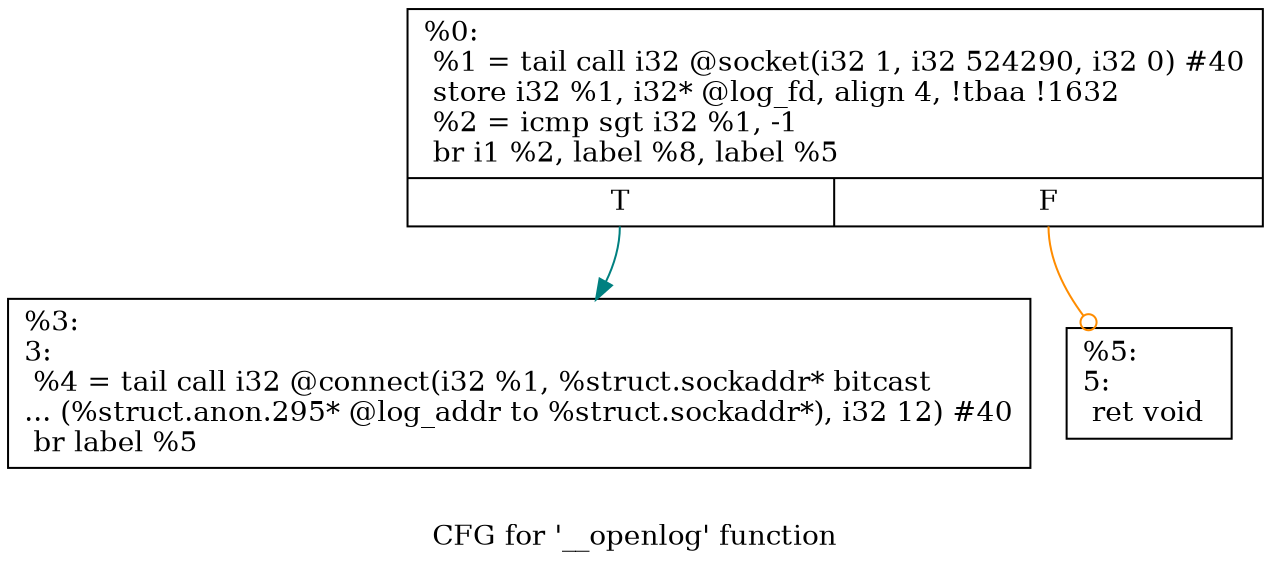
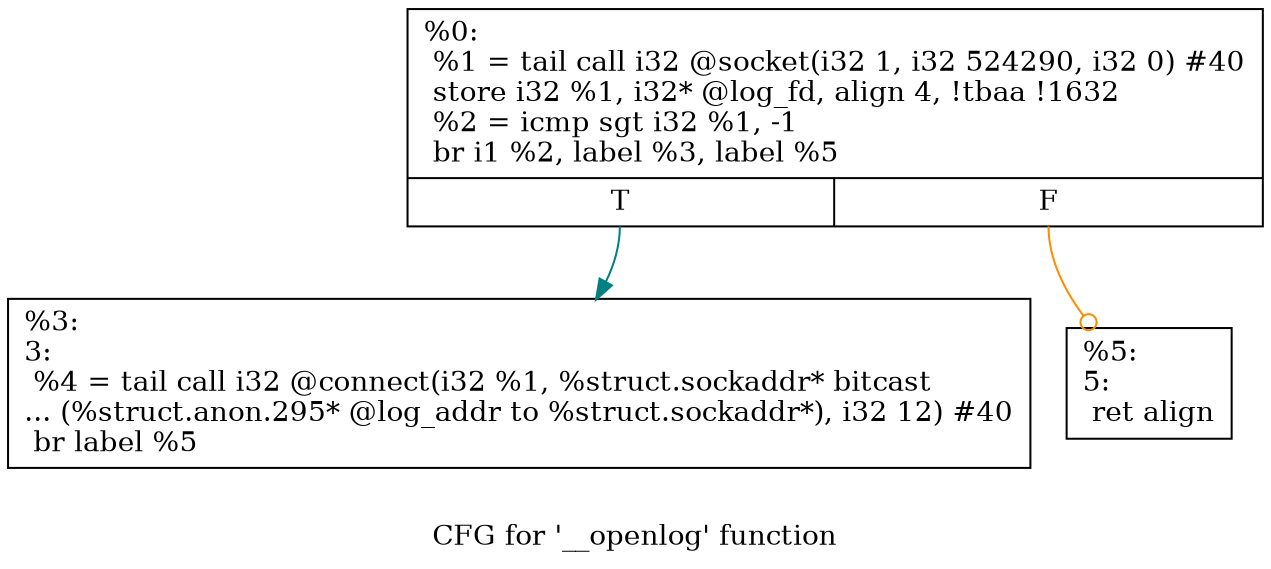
(632, 153) -> (632, 153)
(1144, 413) -> (1149, 413)
